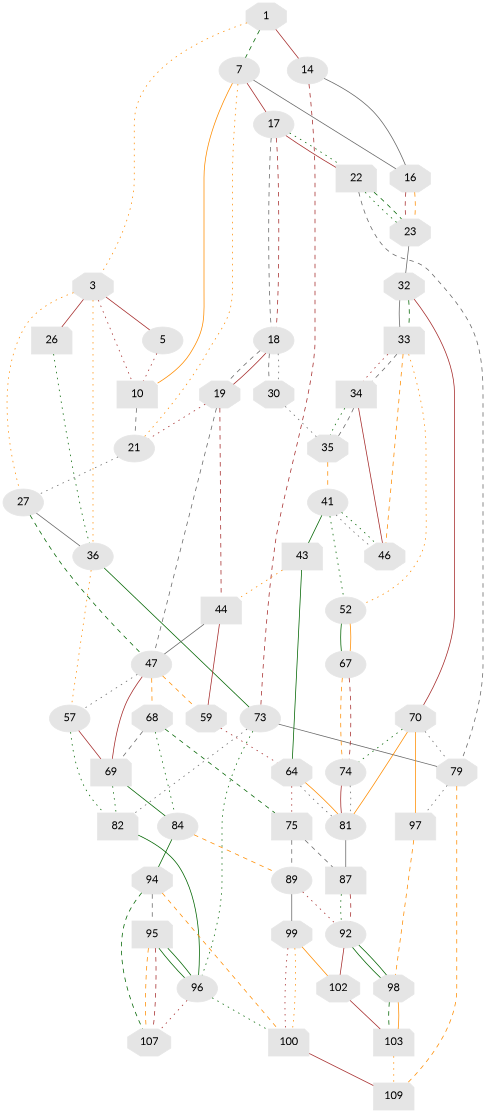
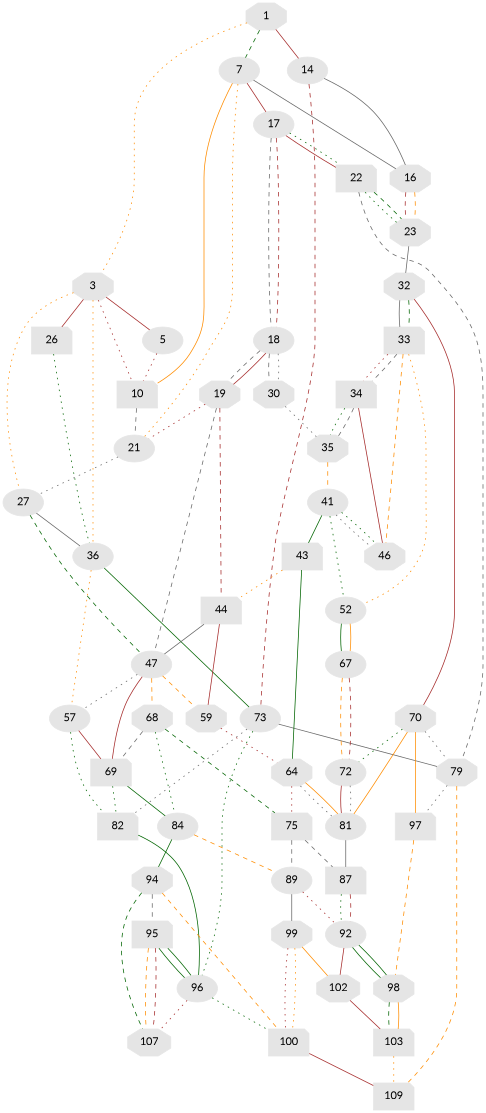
(346, 772) -> (346, 772)
